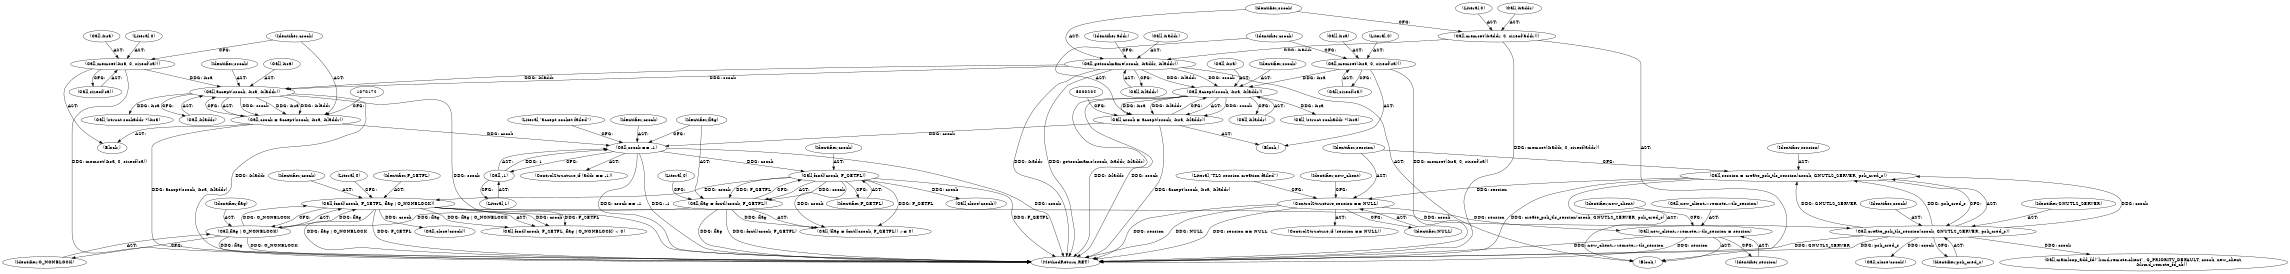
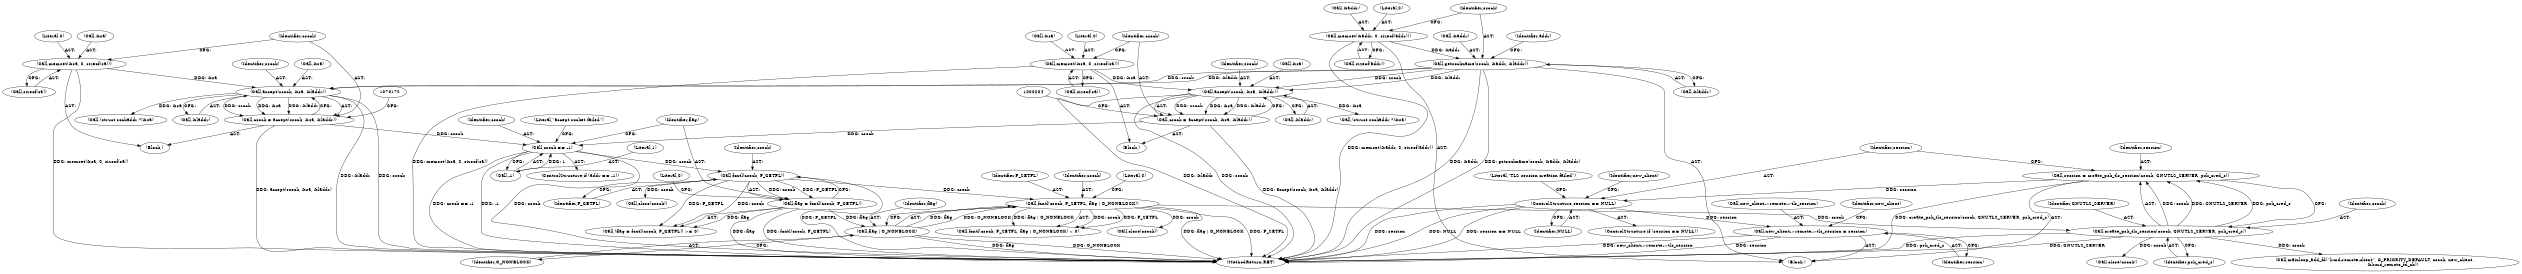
none -> (1364, 64)
(1086, 92) -> (1034, 92)
(481, 188) -> none
